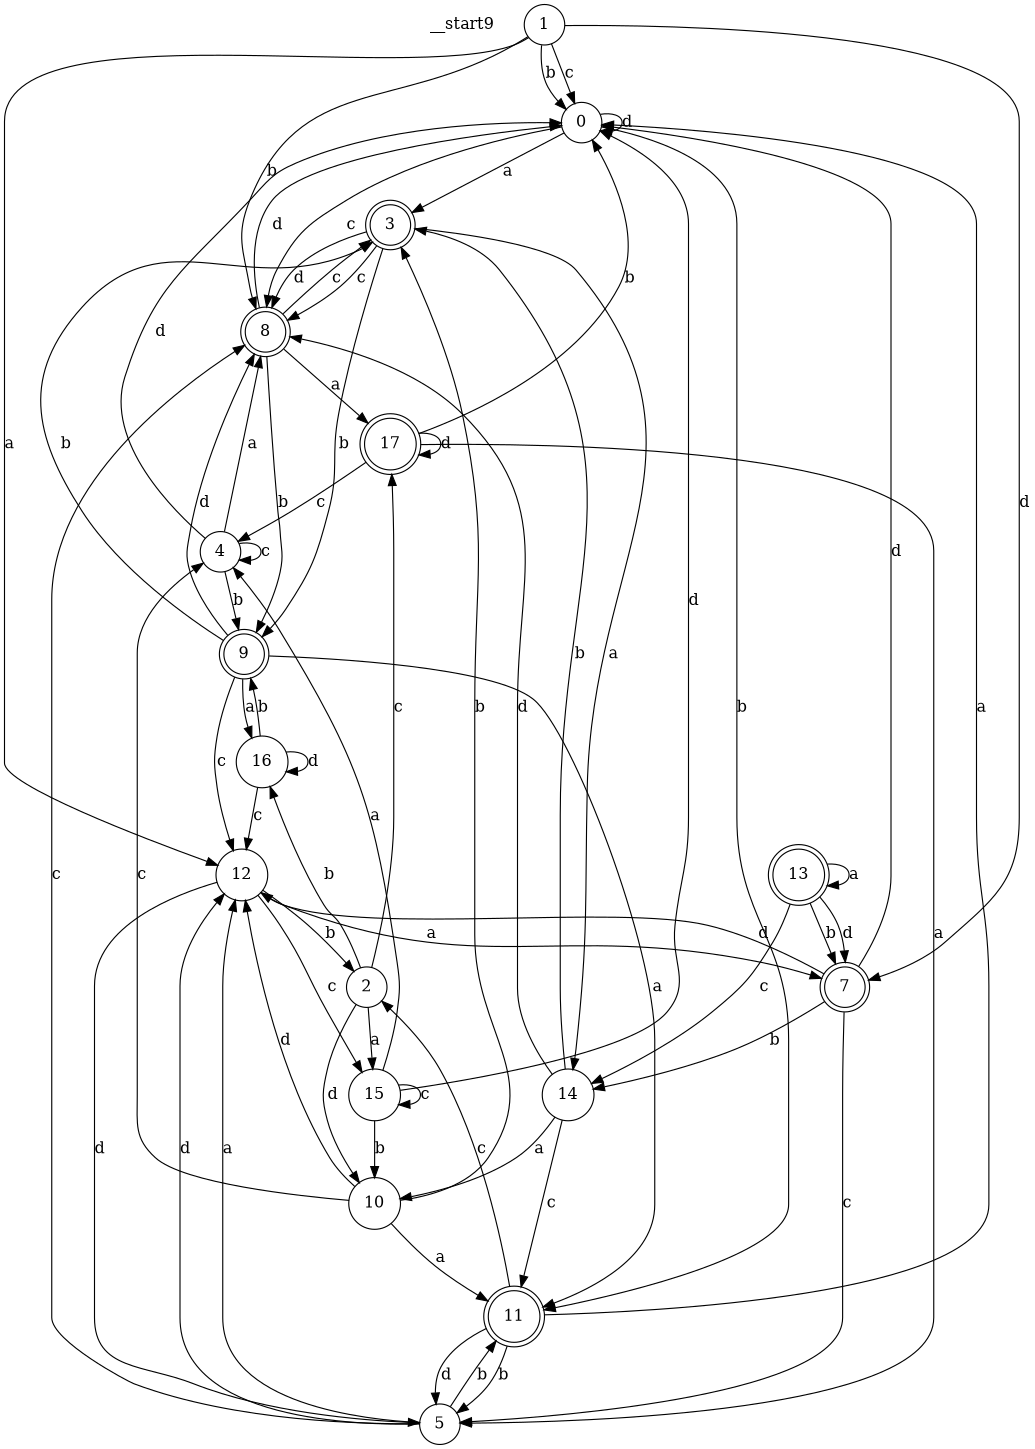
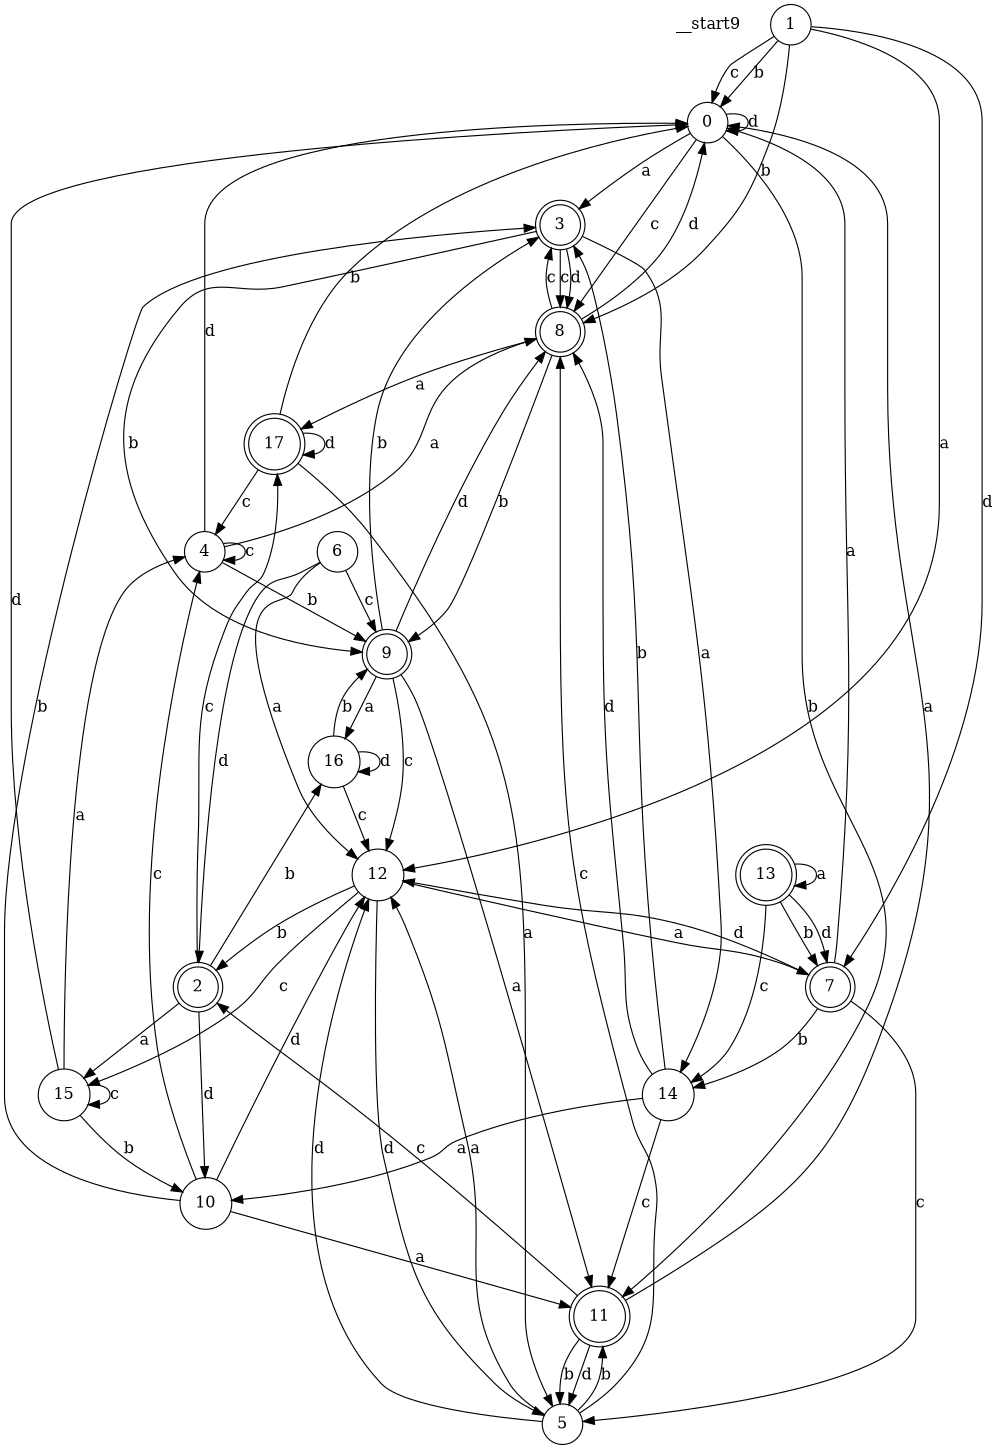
none -> (338, 552)
(897, 552) -> (851, 552)
(367, 987) -> (198, 987)
